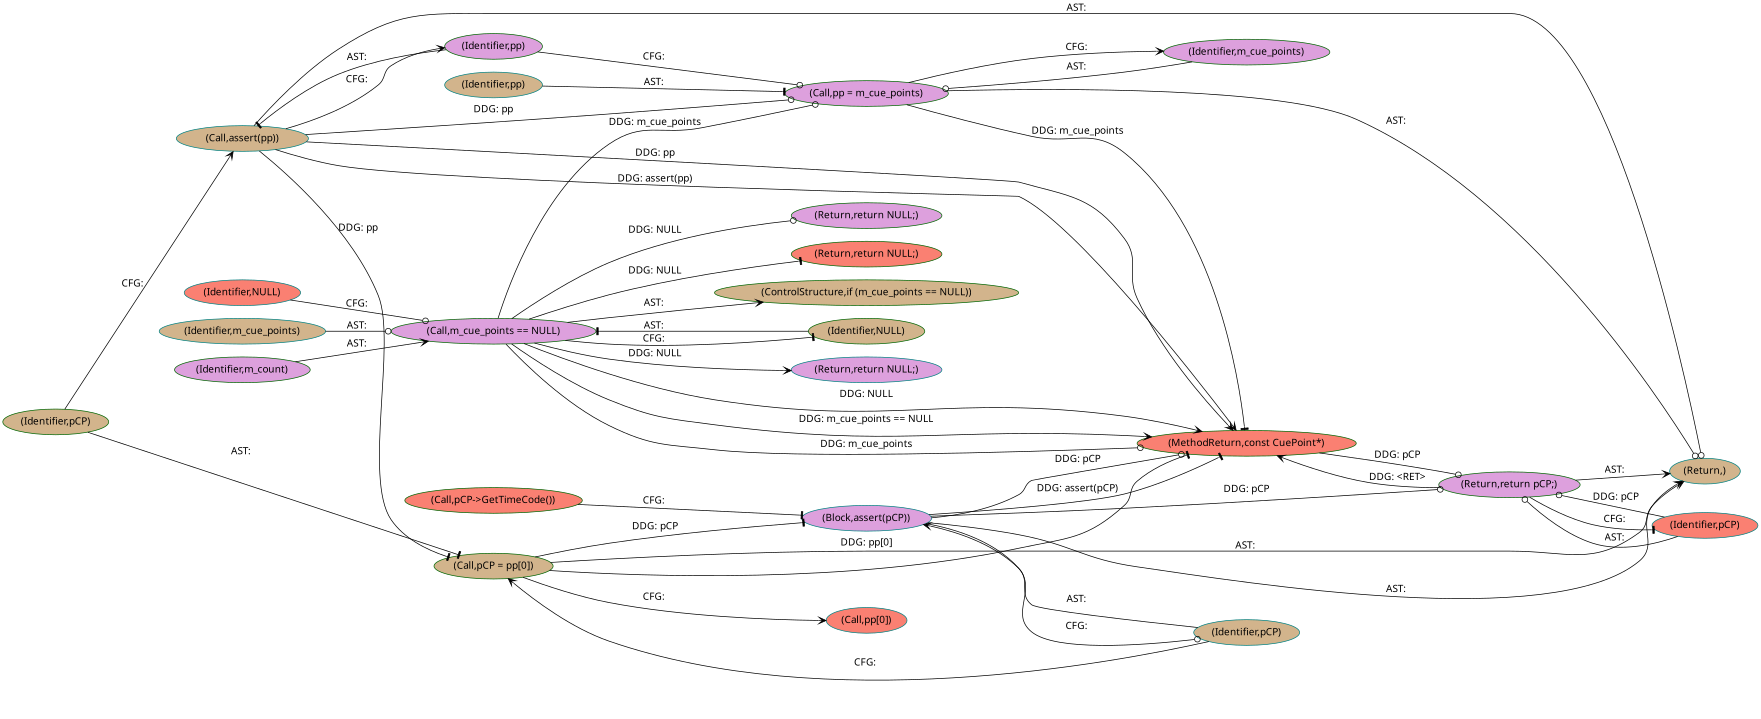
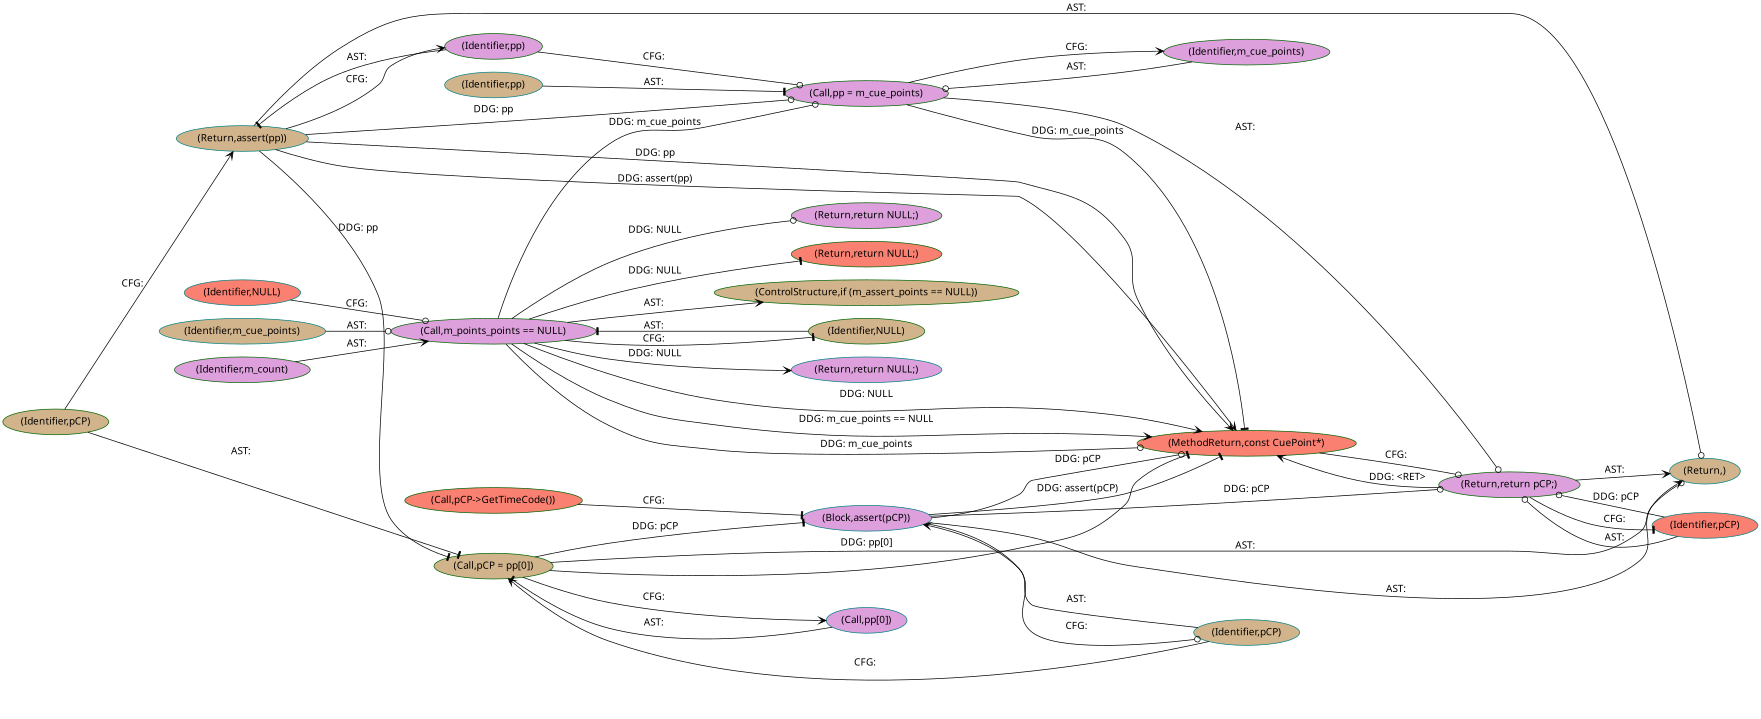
(1386, 136) -> (1261, 214)
(242, 138) -> (242, 138)
(867, 293) -> (867, 293)
(494, 331) -> (494, 331)
(1398, 455) -> (1398, 455)
(1129, 551) -> (1129, 551)
(867, 620) -> (867, 620)
none -> (667, 637)
